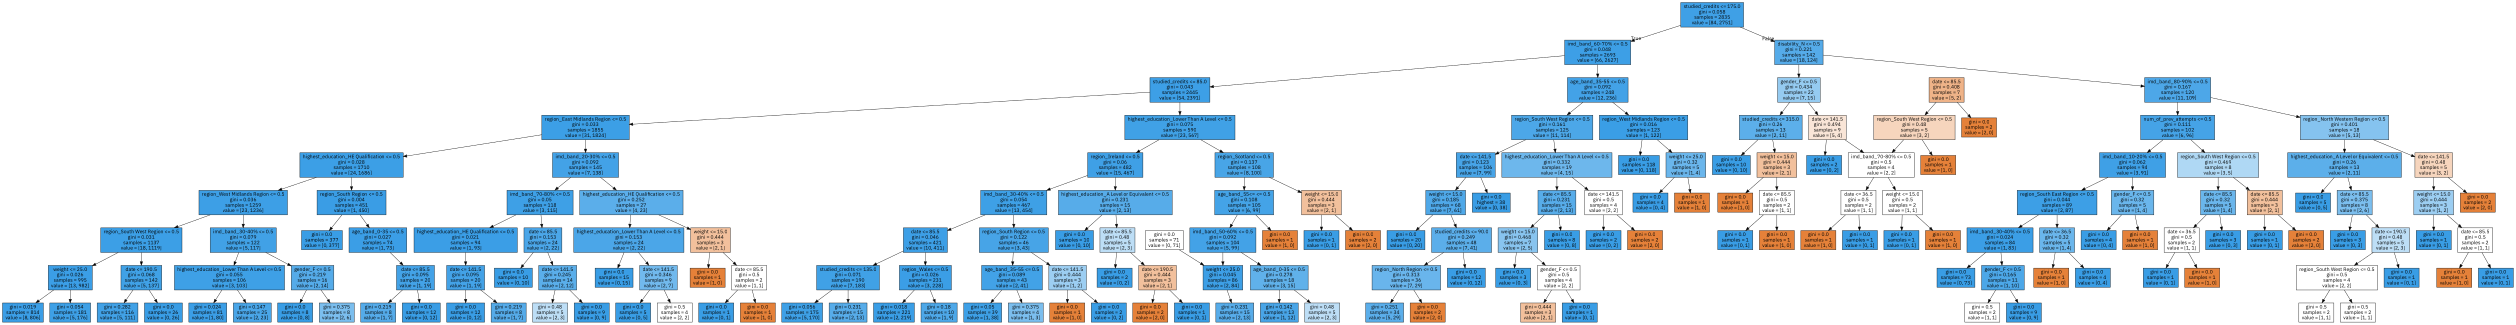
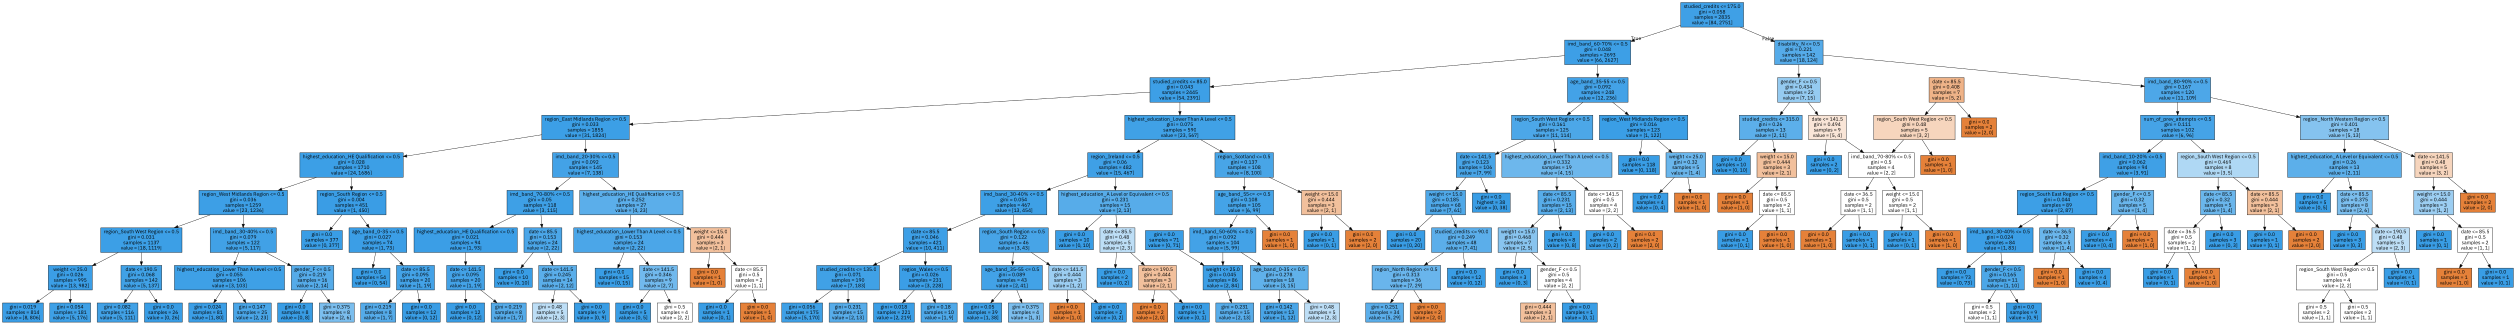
(1164, 240) -> (1164, 240)
none -> (371, 278)
(118, 313) -> (118, 313)
